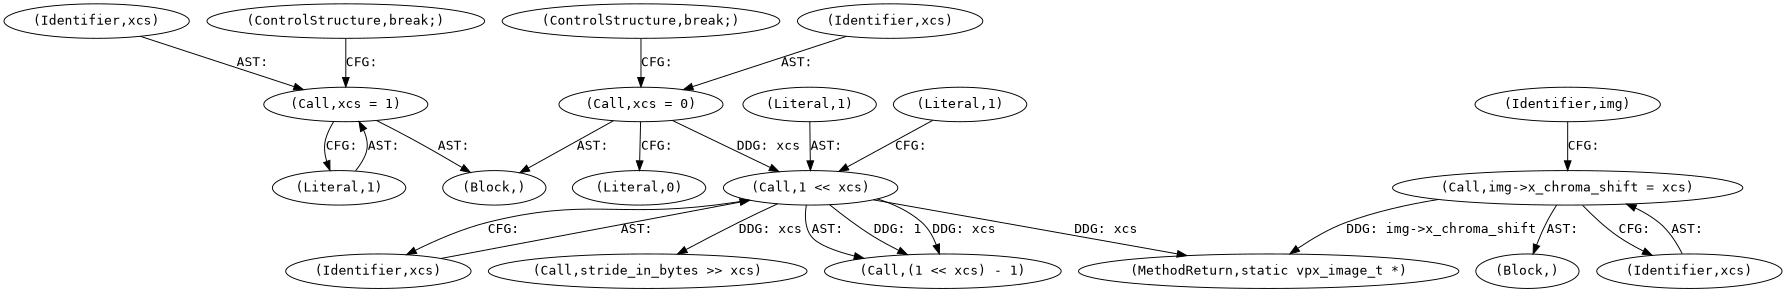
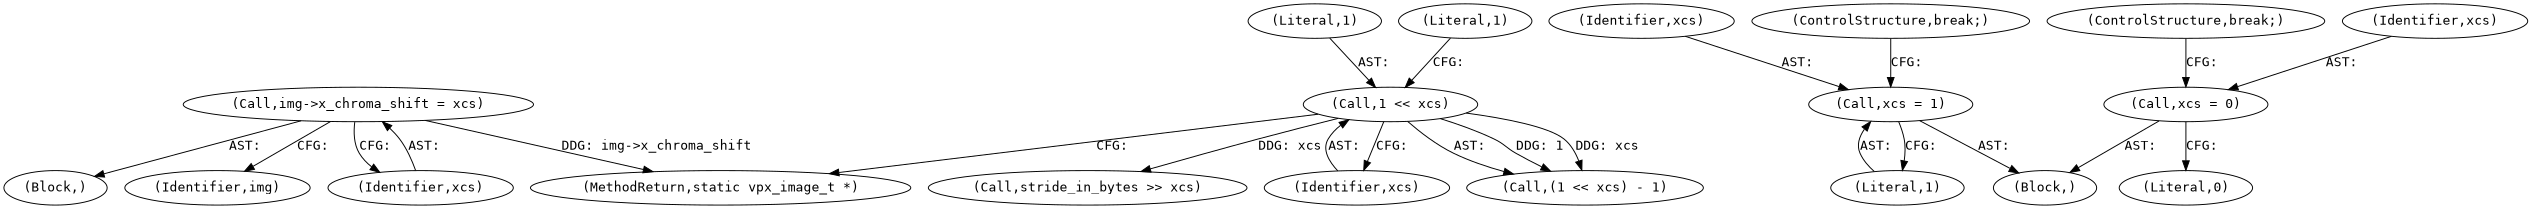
(1568, 141) -> (292, 144)
(721, 144) -> none
(1106, 230) -> (1116, 146)
